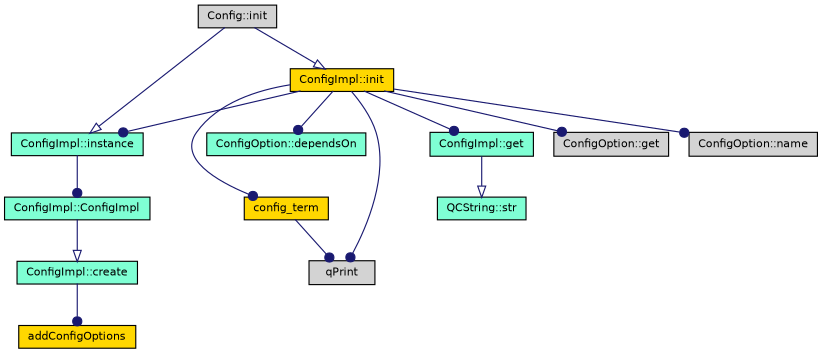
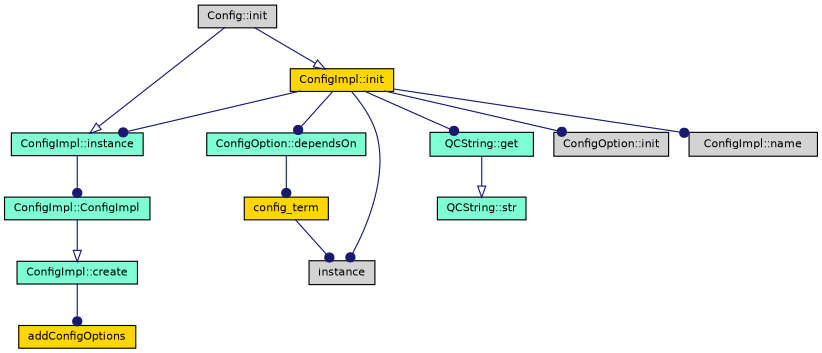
(201, 127) -> (286, 172)
(482, 144) -> (482, 144)
(611, 144) -> (611, 144)
(753, 144) -> (753, 144)
(342, 273) -> (342, 273)
